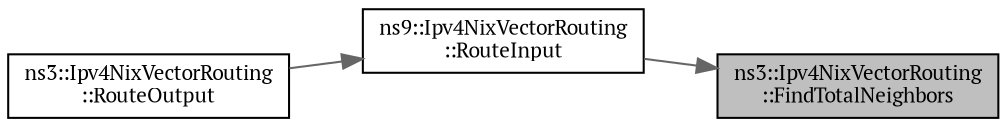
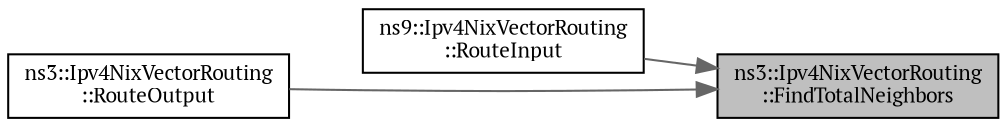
(316, 65) -> (493, 91)
